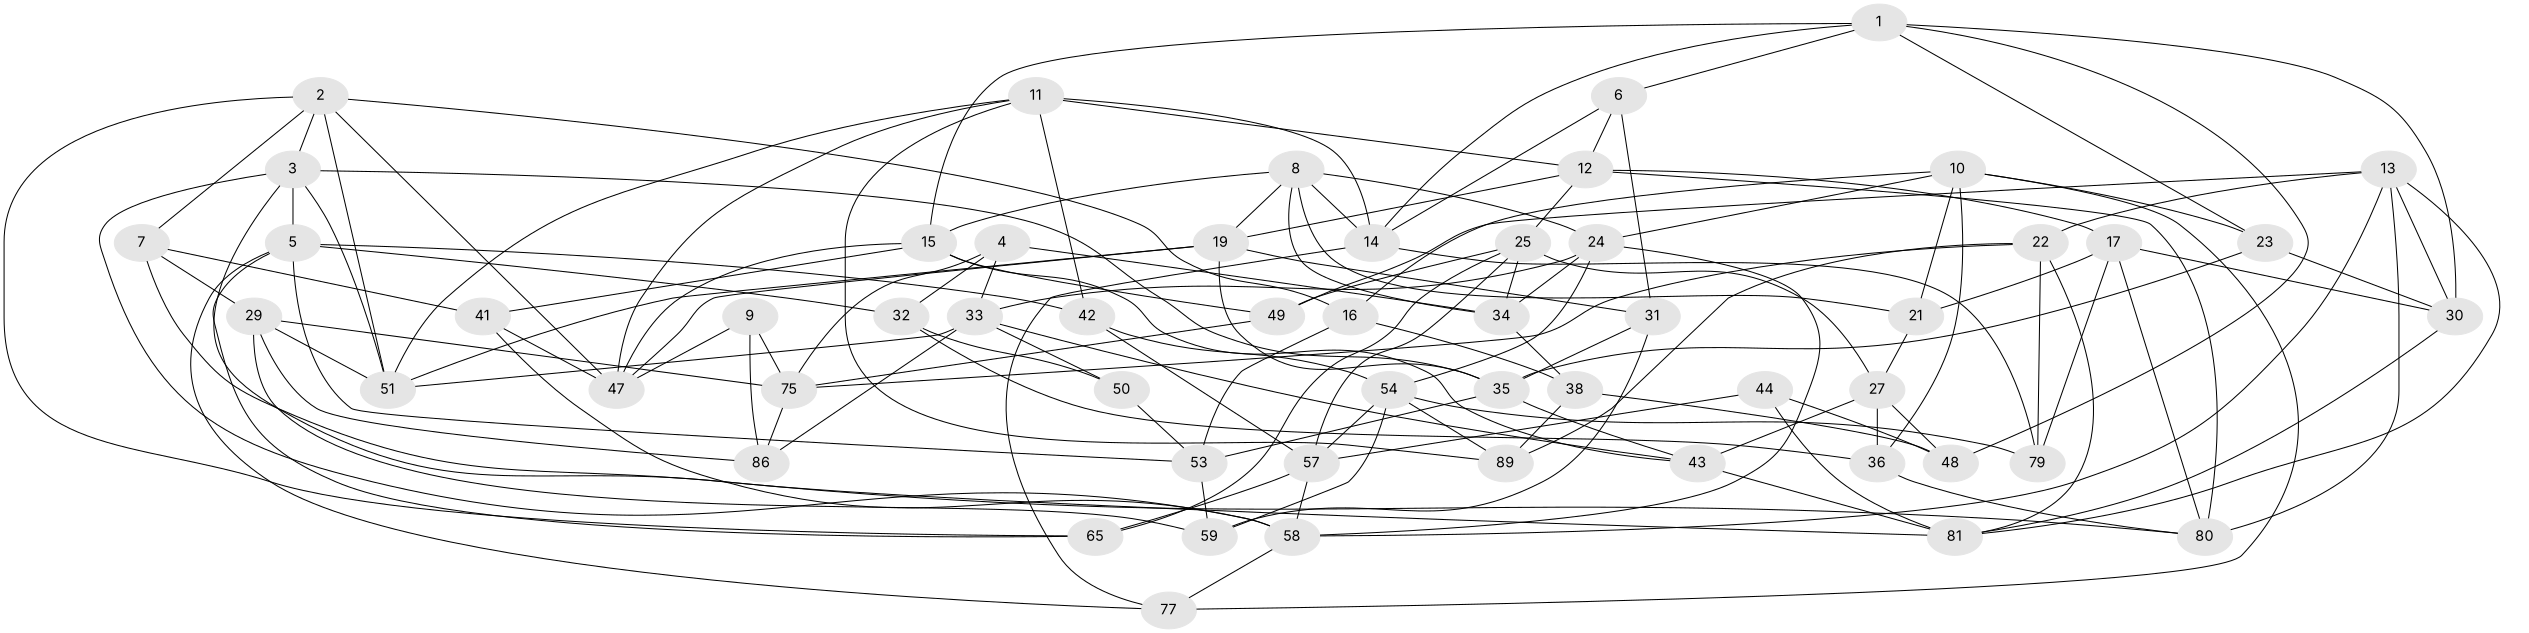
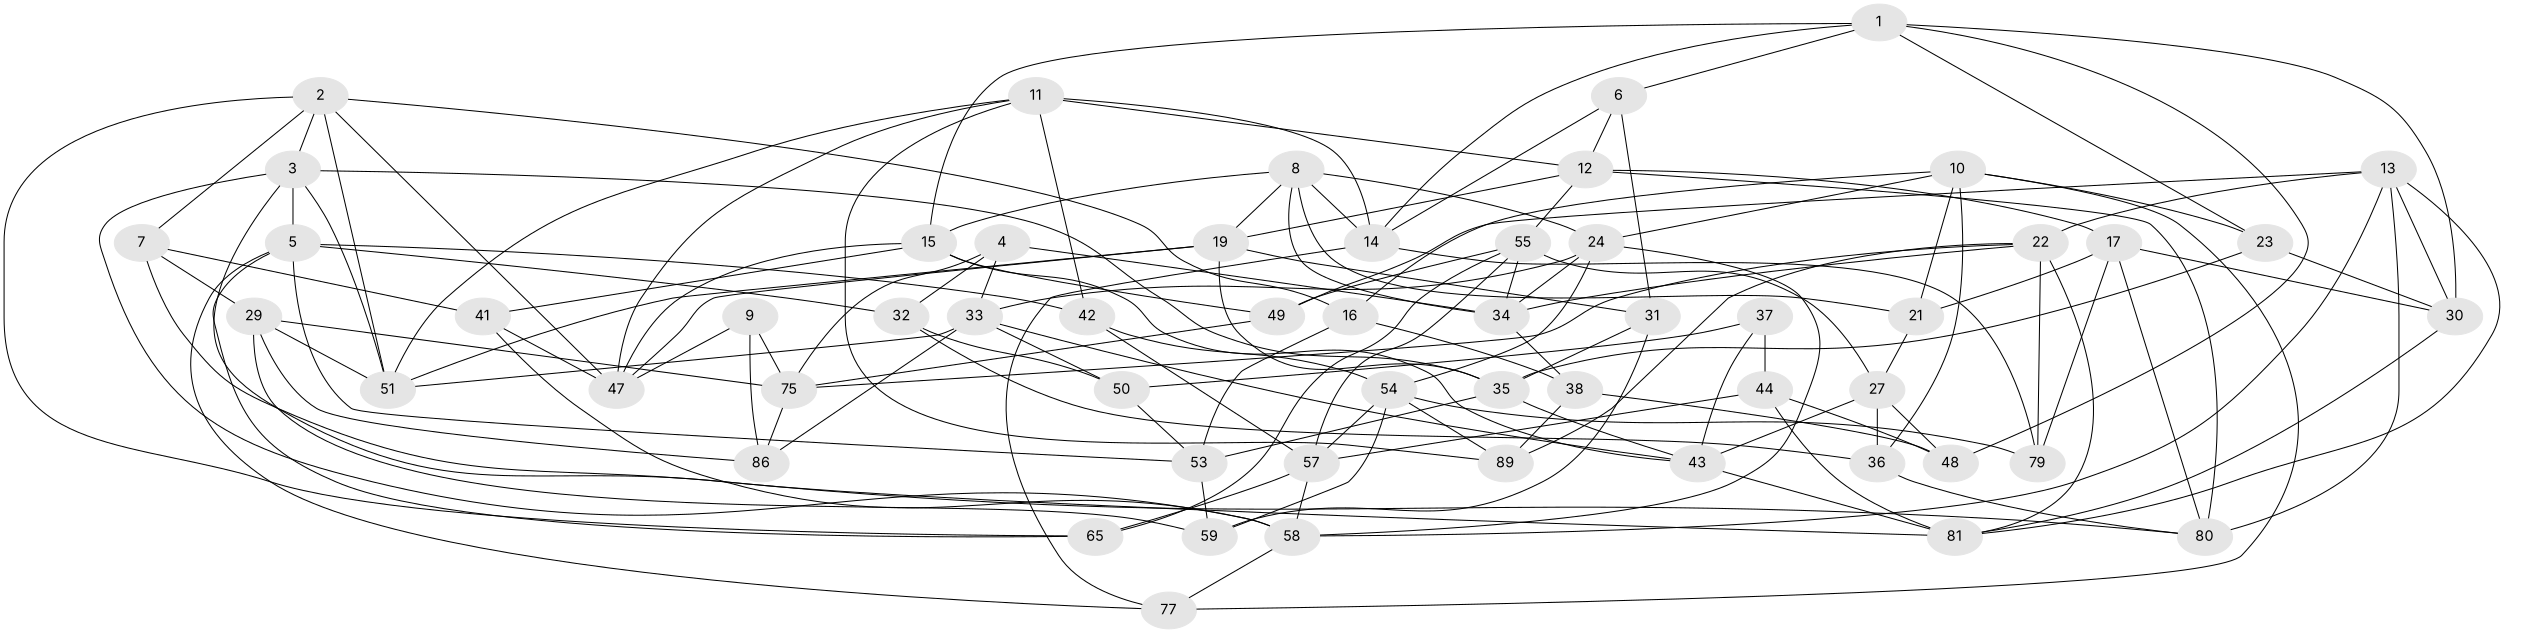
(1523, 243) -> (1523, 243)
none -> (1782, 270)
none -> (1765, 316)
